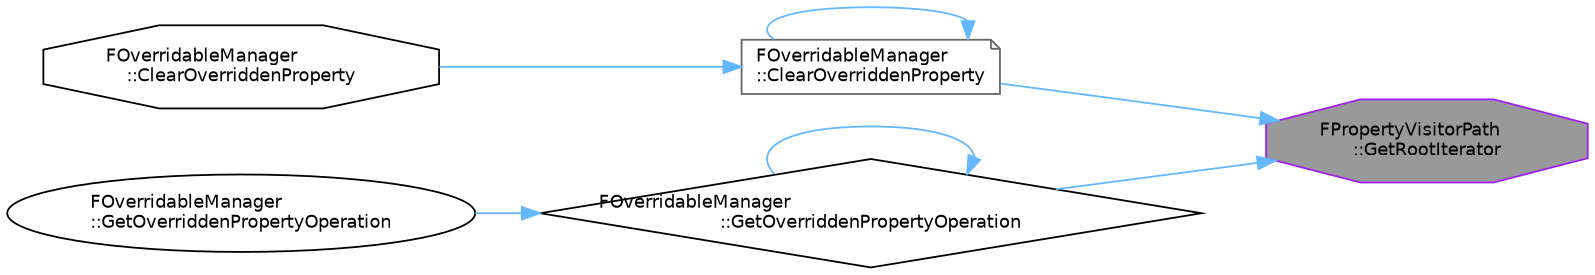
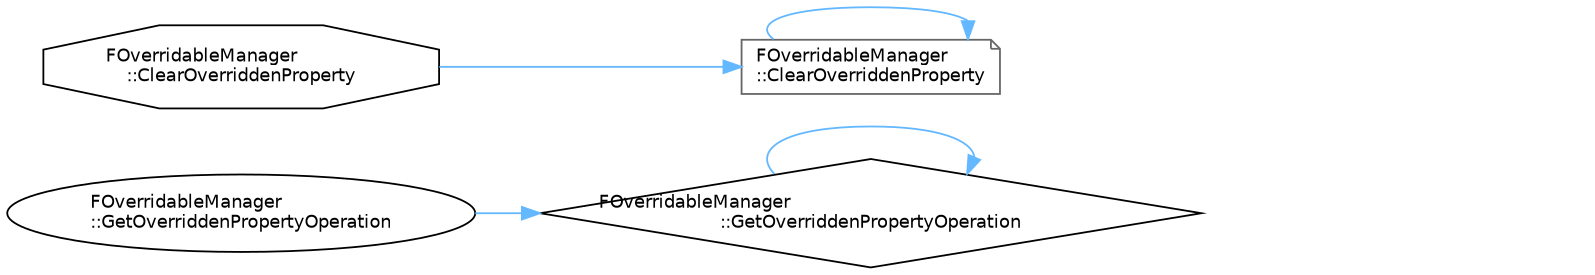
(1427, 141) -> none
